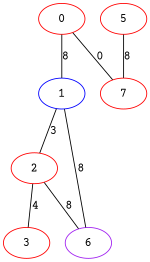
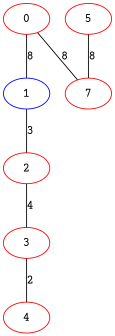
(100, 56) -> (65, 56)
(88, 243) -> none
none -> (27, 318)
